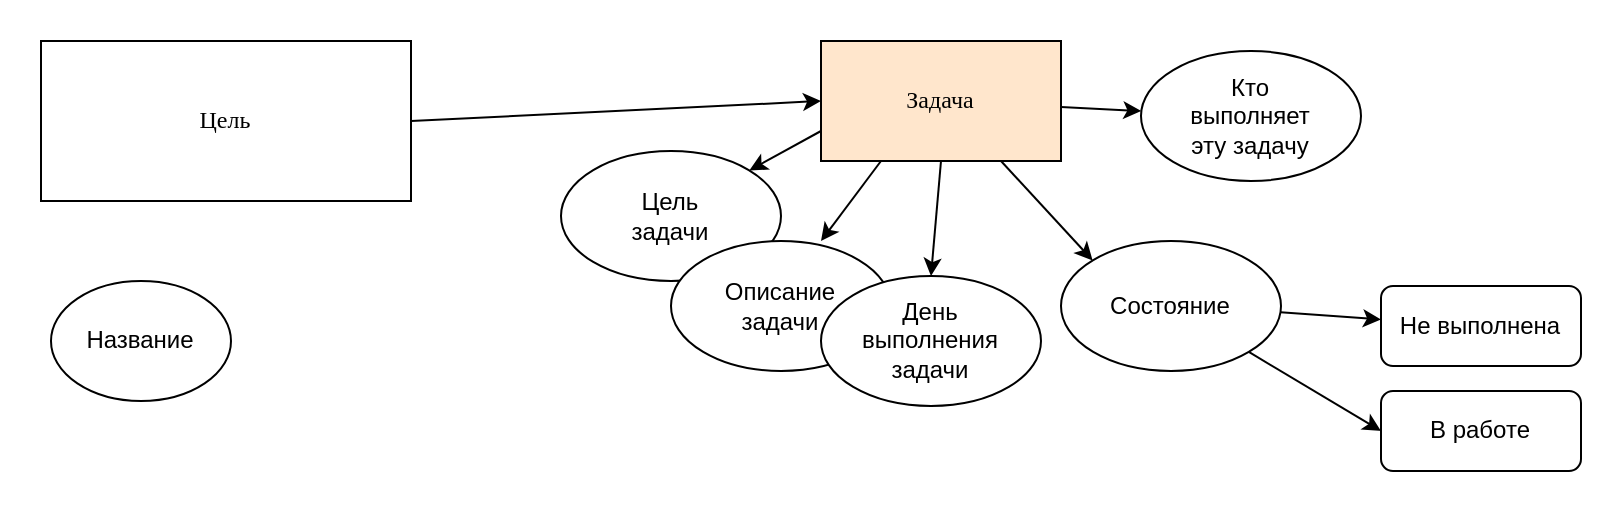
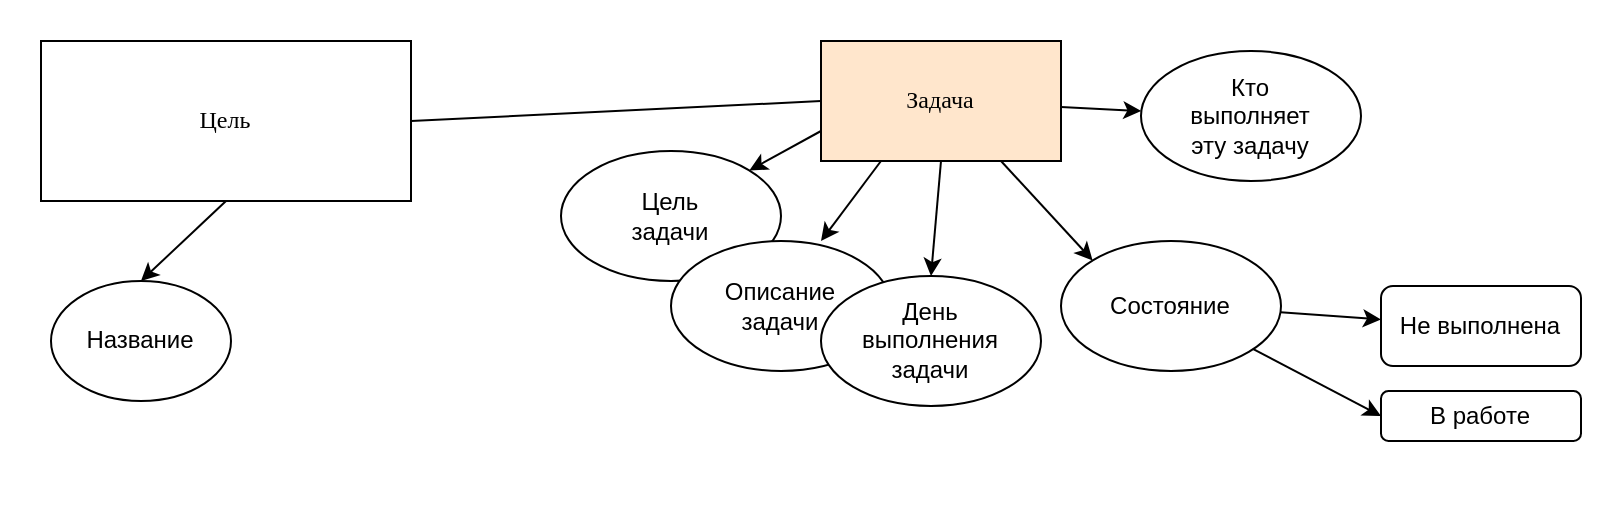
(806, 102) -> (811, 101)
none -> (189, 236)
(1481, 431) -> (1481, 416)
